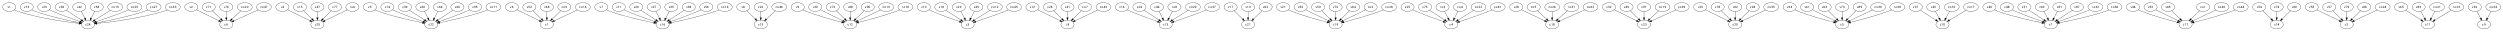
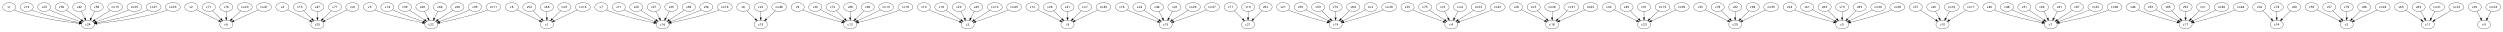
none -> (2186, 7)
